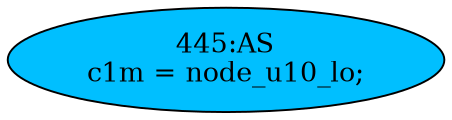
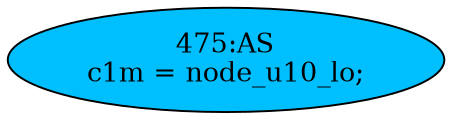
(226, 60) -> (226, 60)
